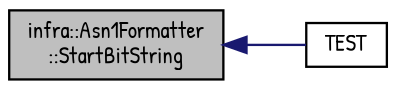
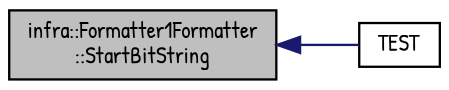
(116, 45) -> (143, 45)
